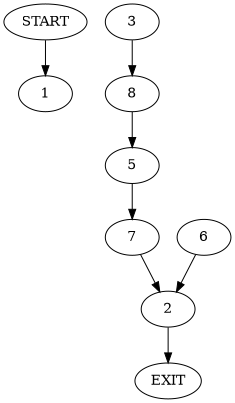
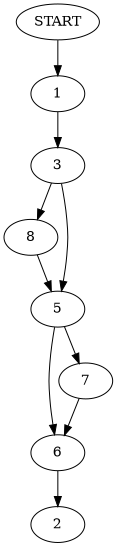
none -> (58, 125)
none -> (68, 232)
(148, 269) -> (74, 412)
none -> (49, 376)
(168, 381) -> none
